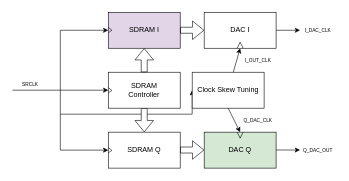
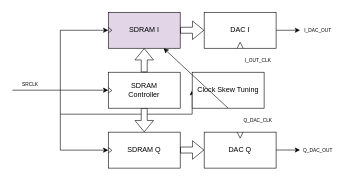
(318, 30) -> (318, 30)
(236, 63) -> none
(238, 127) -> (172, 56)
(240, 150) -> (240, 150)
